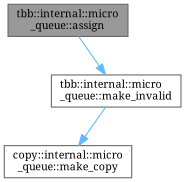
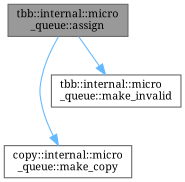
(95, 122) -> (40, 86)
